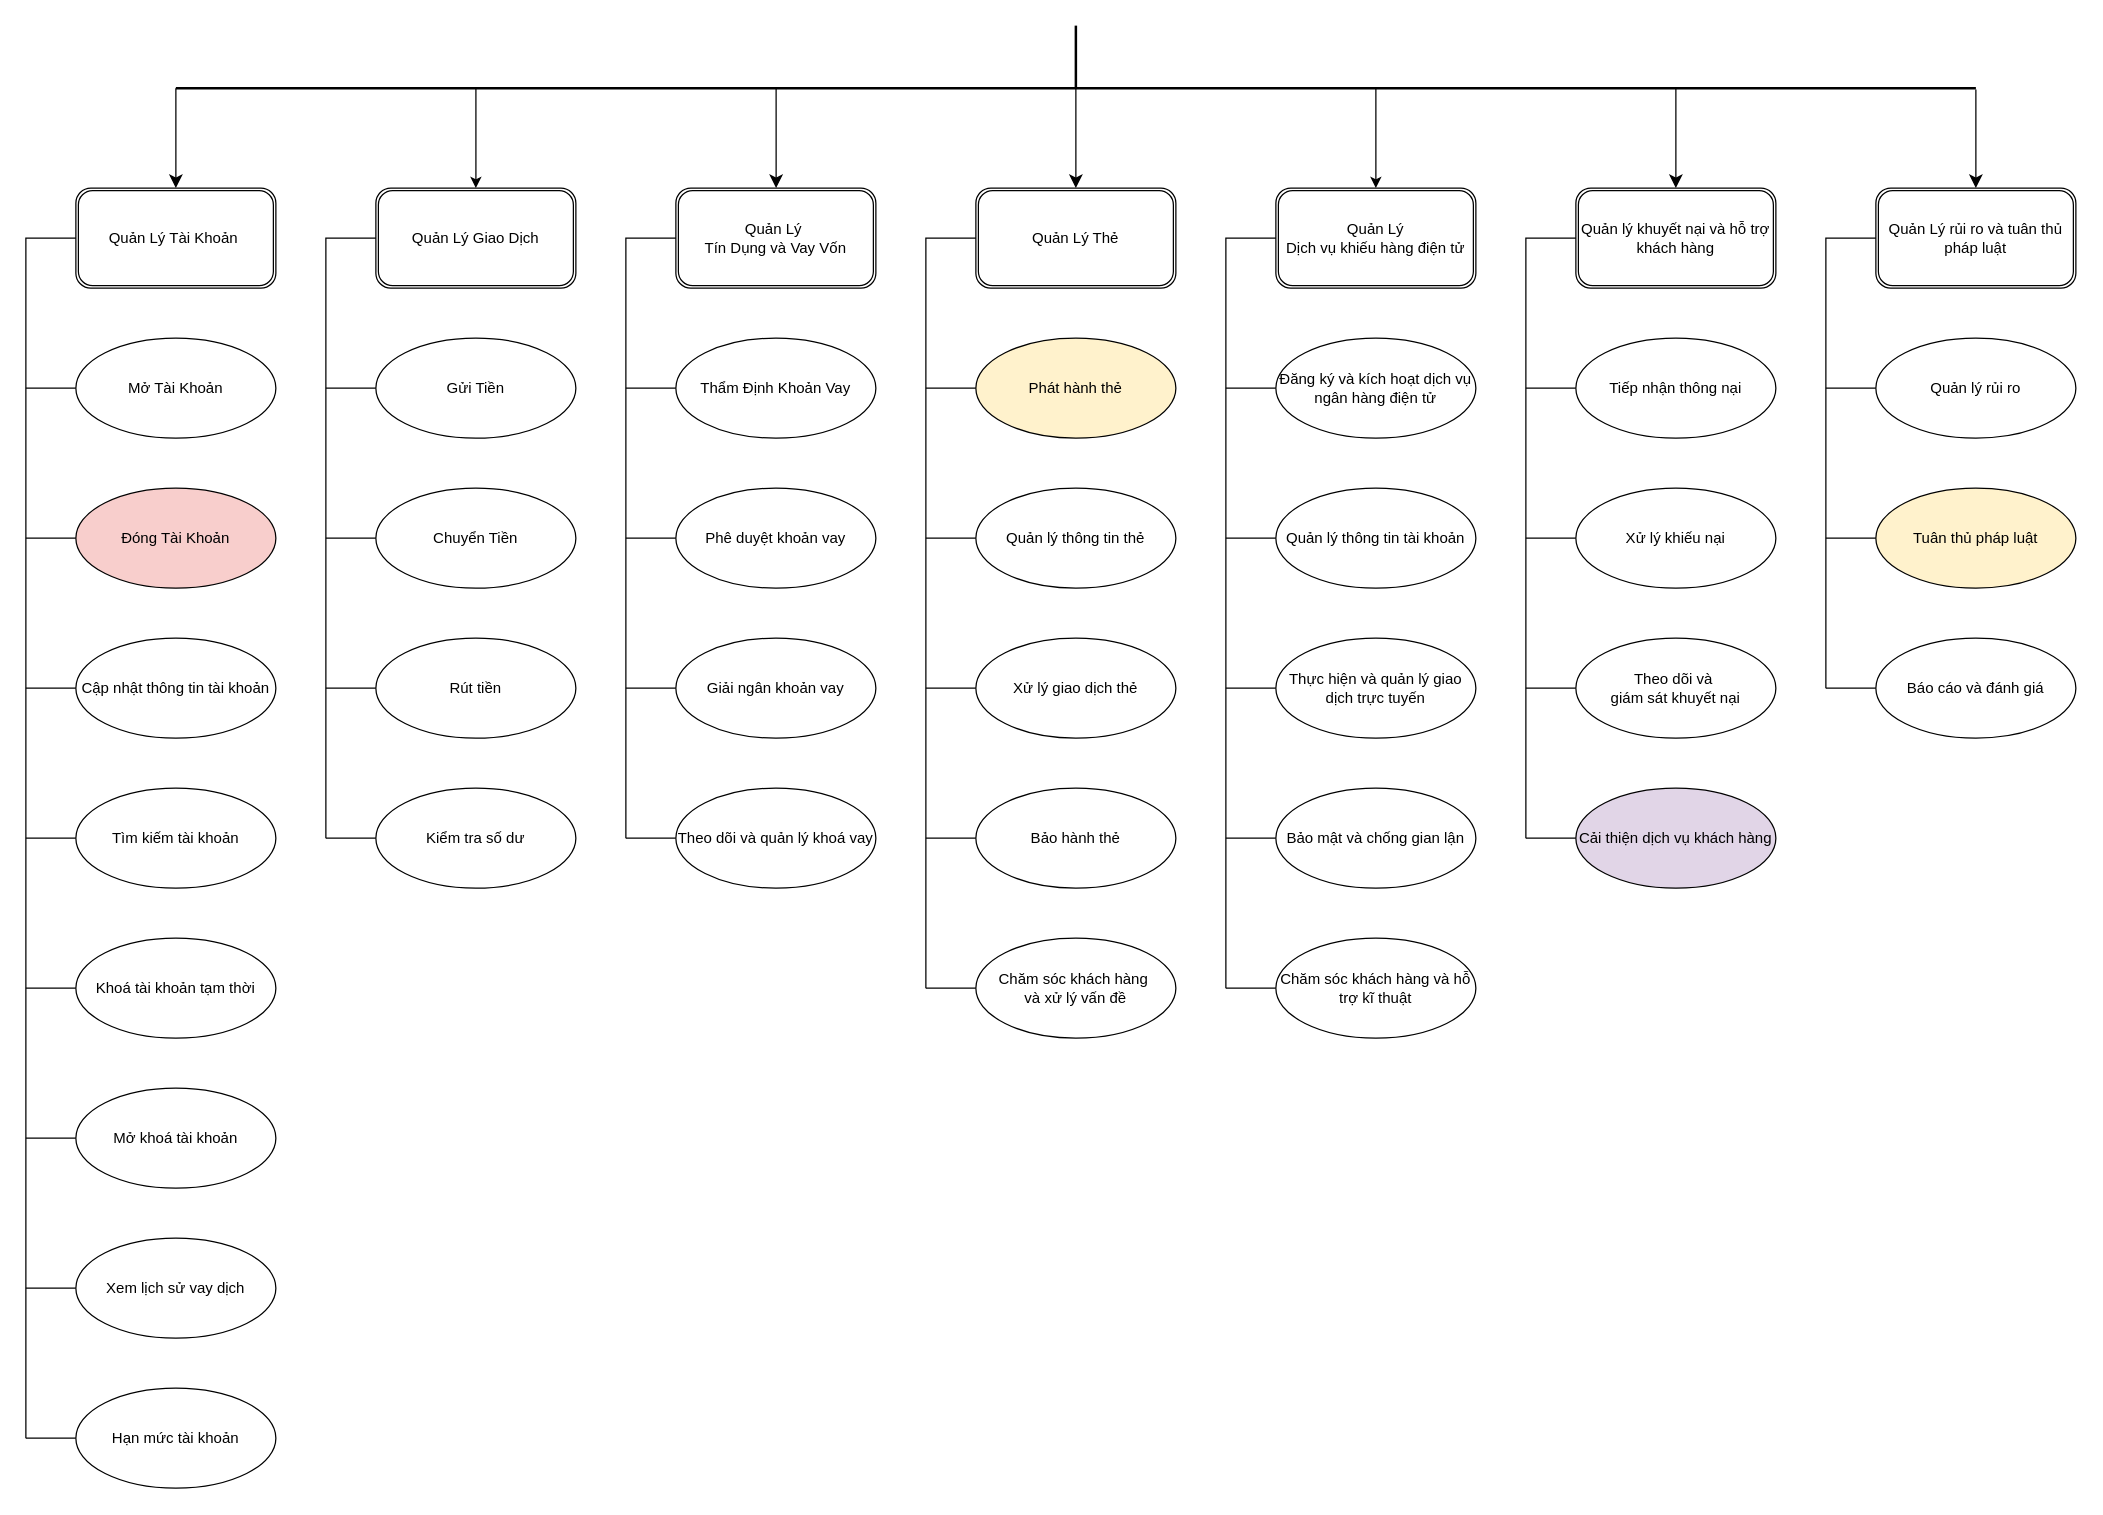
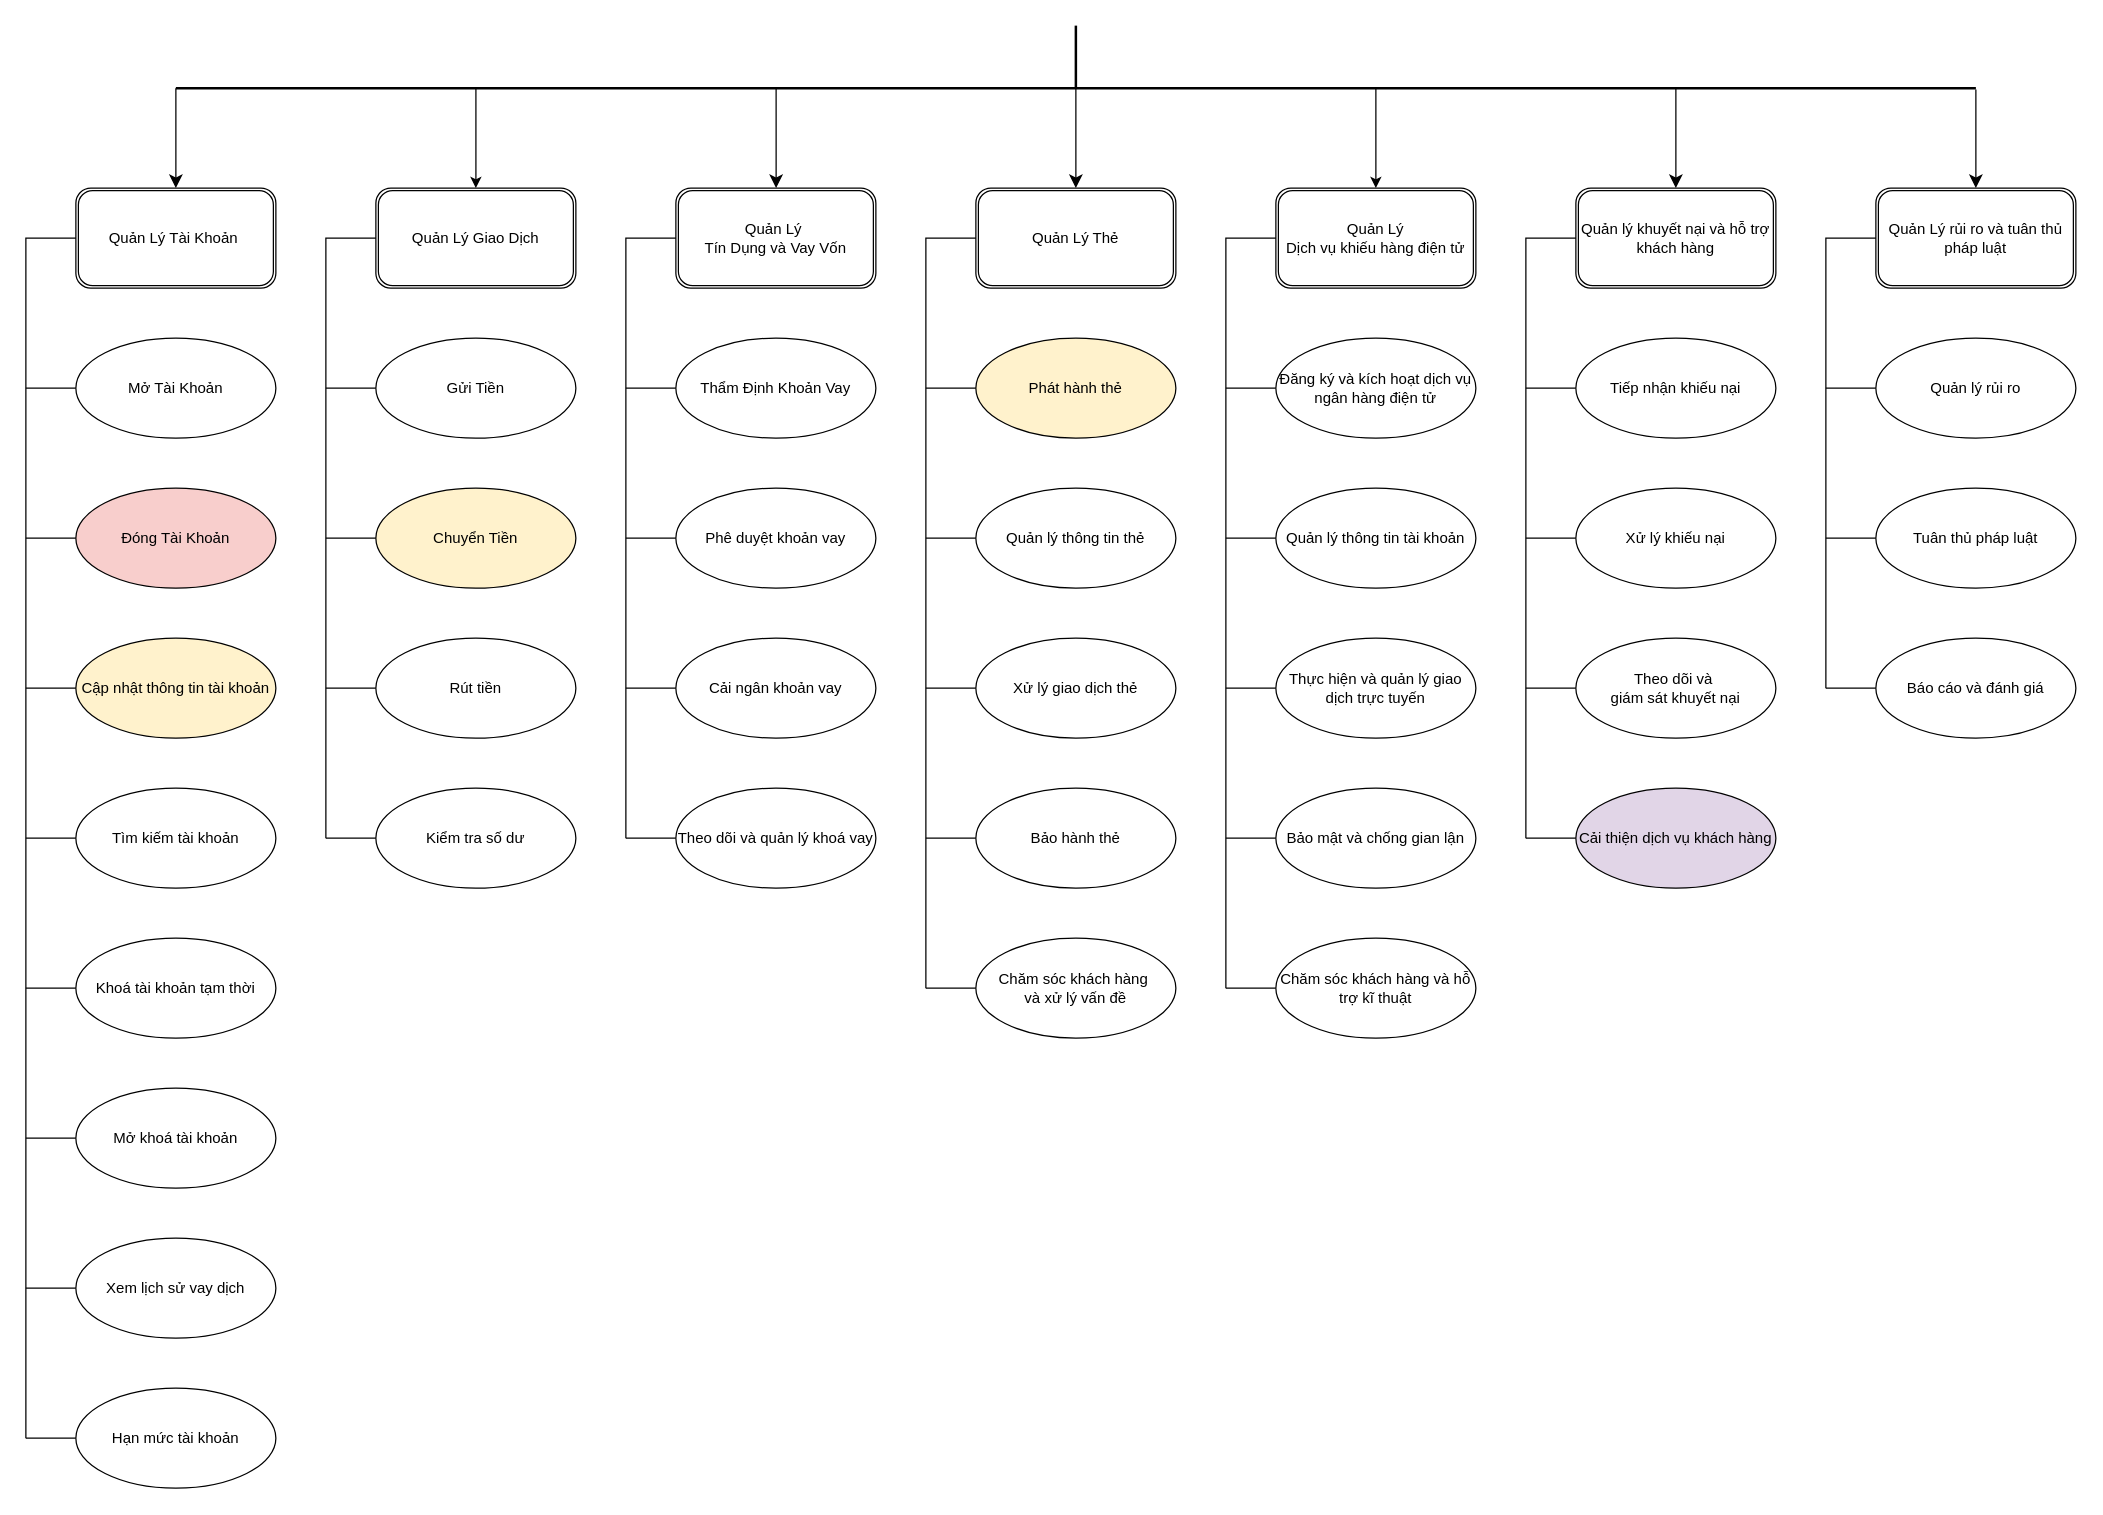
(1676, 388) -> (1676, 388)
(476, 538) -> (476, 538)
(1976, 538) -> (1976, 538)
(176, 688) -> (176, 688)
(776, 688) -> (776, 688)
